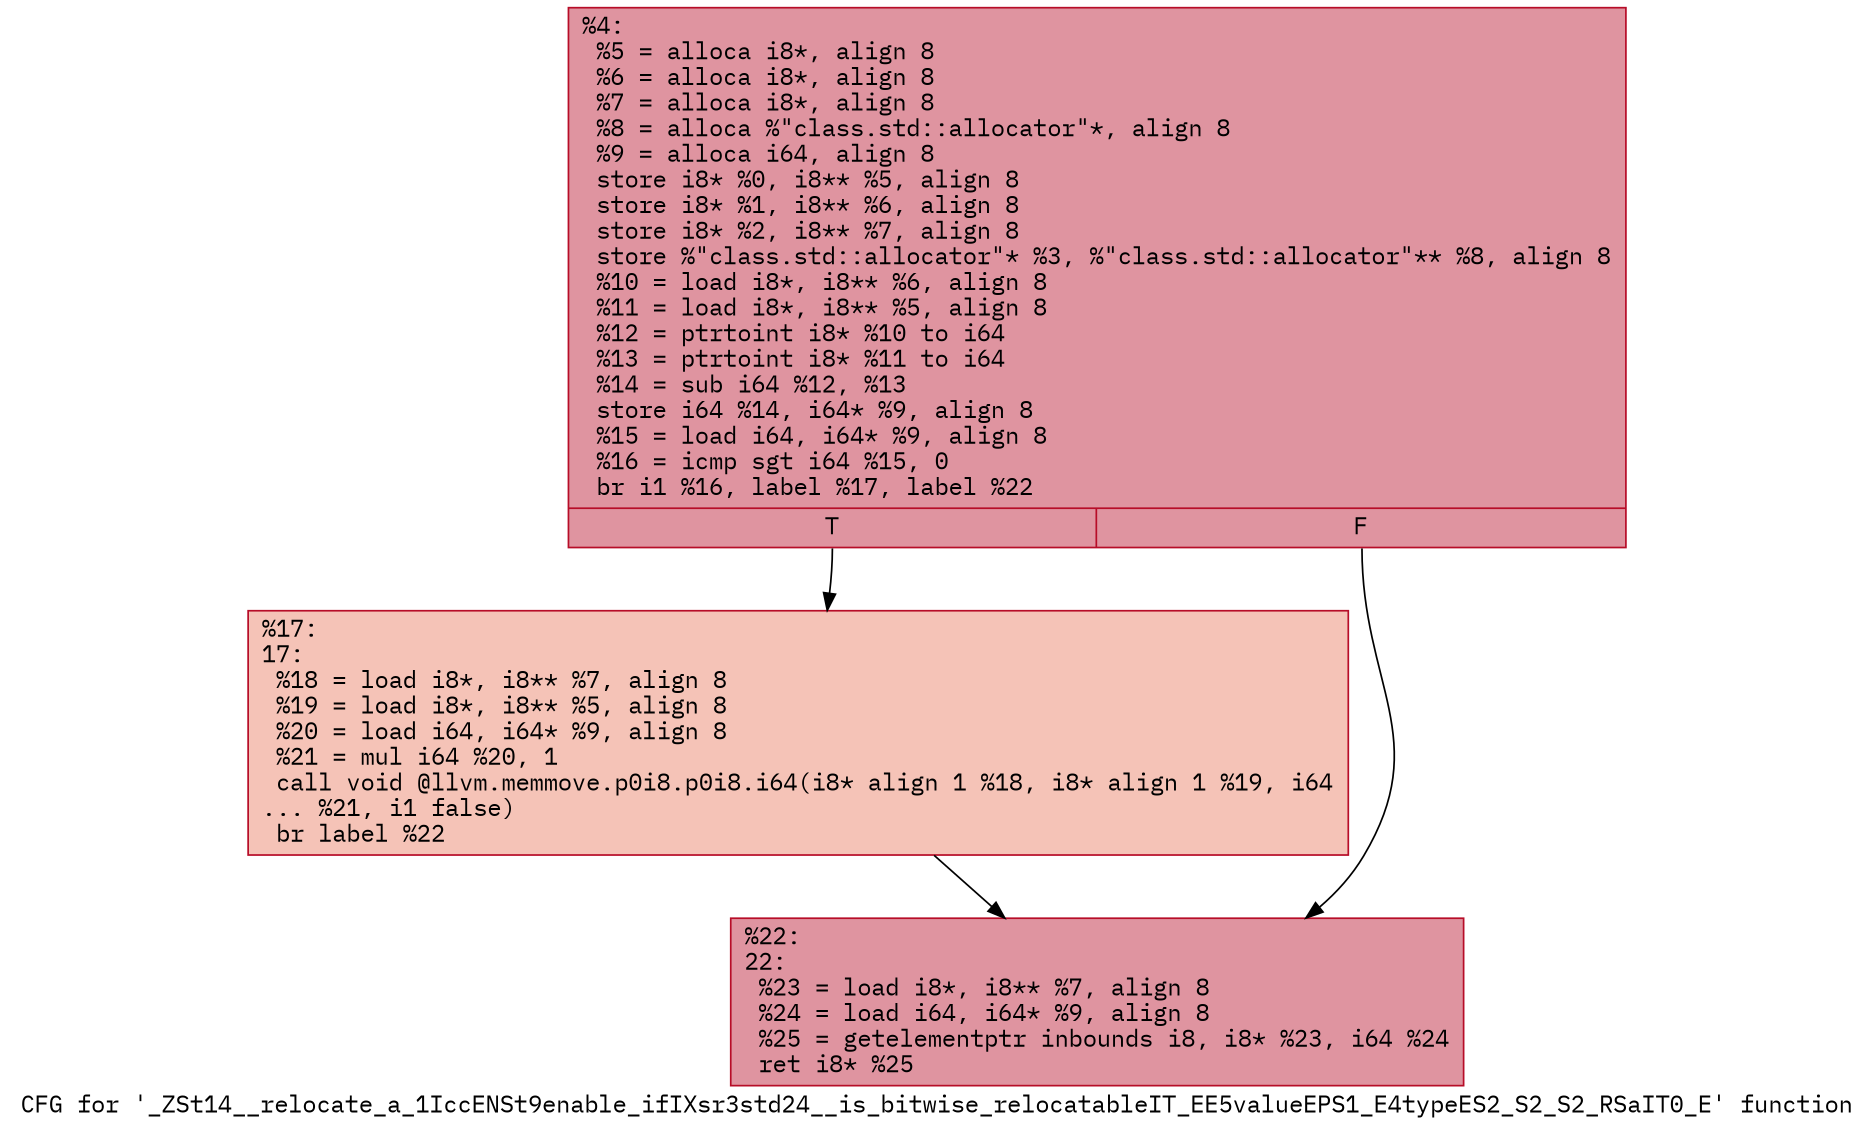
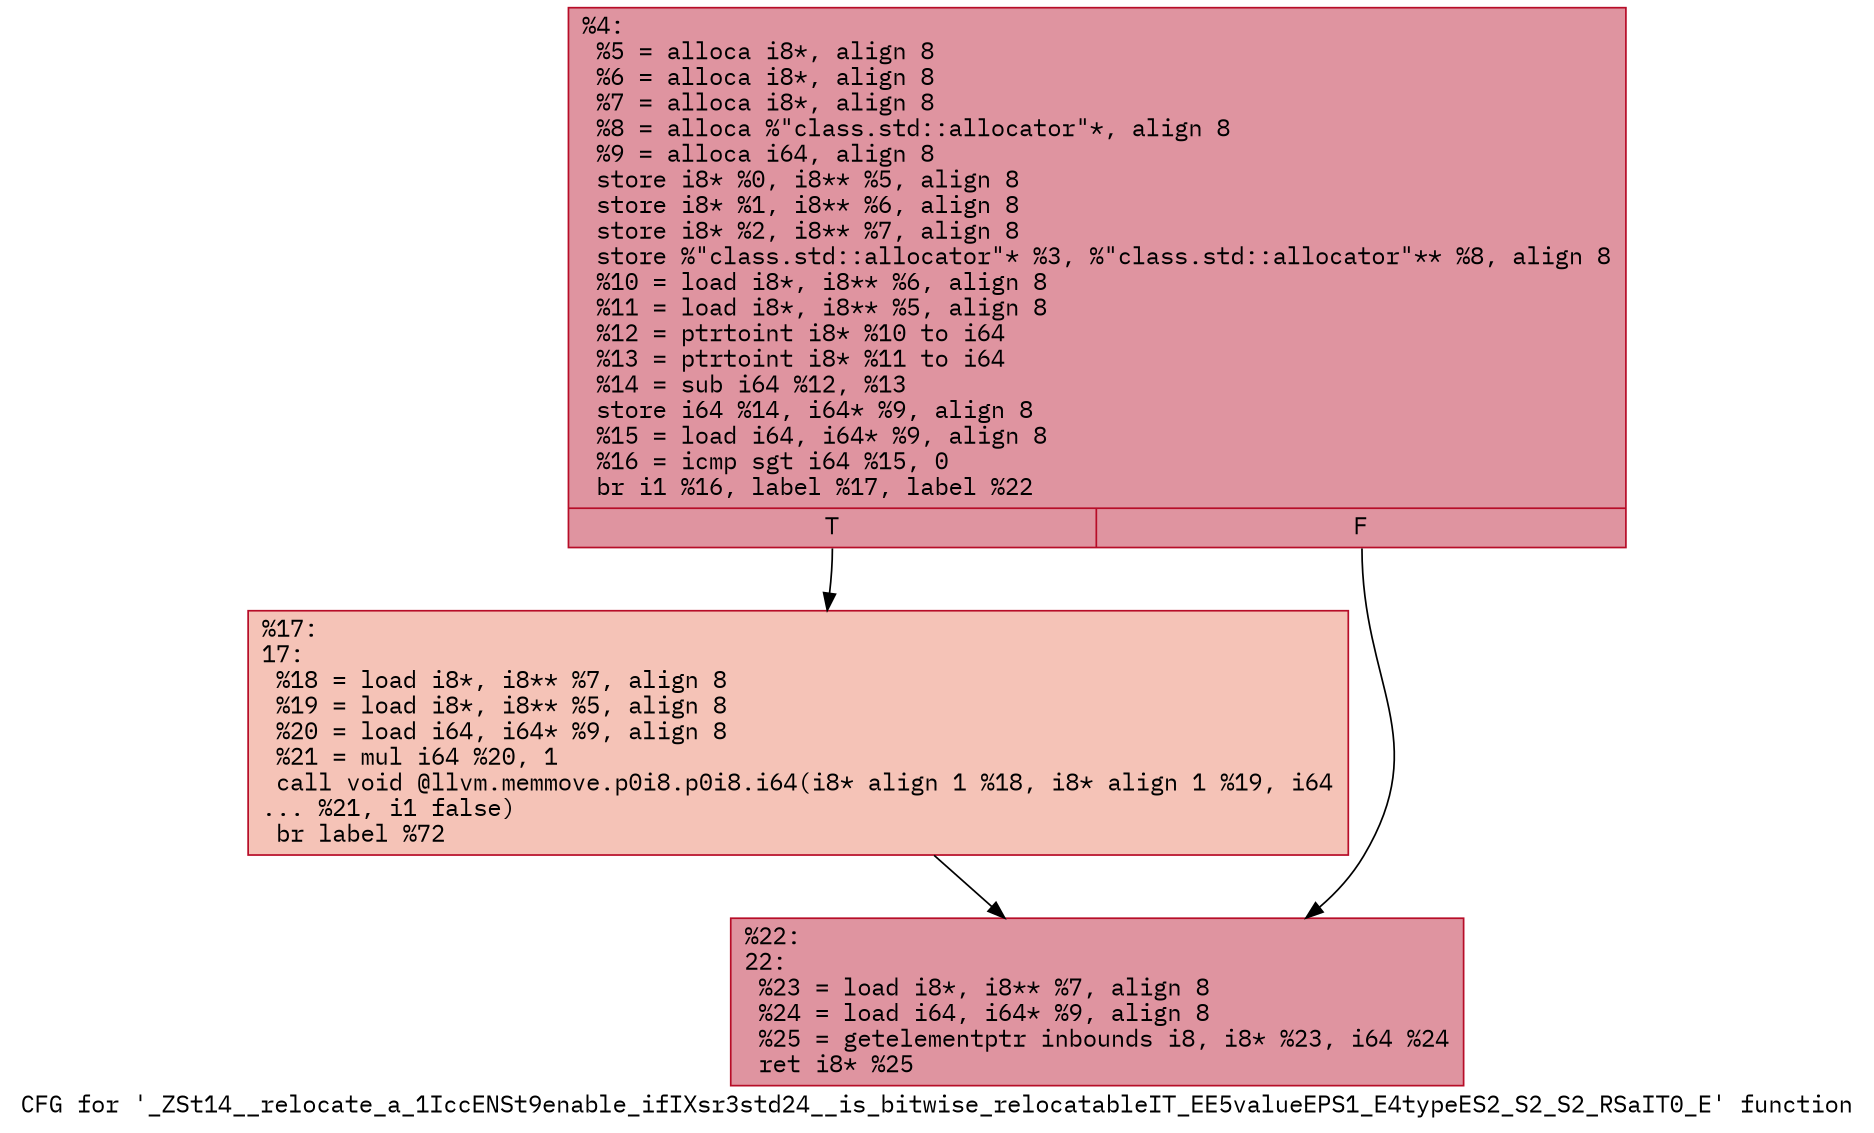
(354, 835) -> (354, 835)
